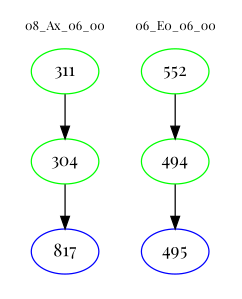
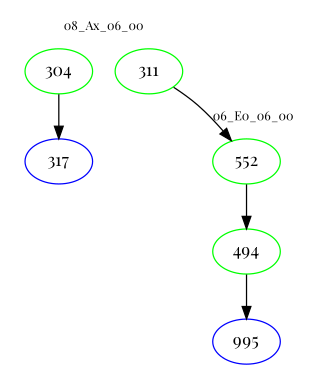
(65, 110) -> (211, 117)
(65, 252) -> (59, 161)
(175, 252) -> (247, 342)
